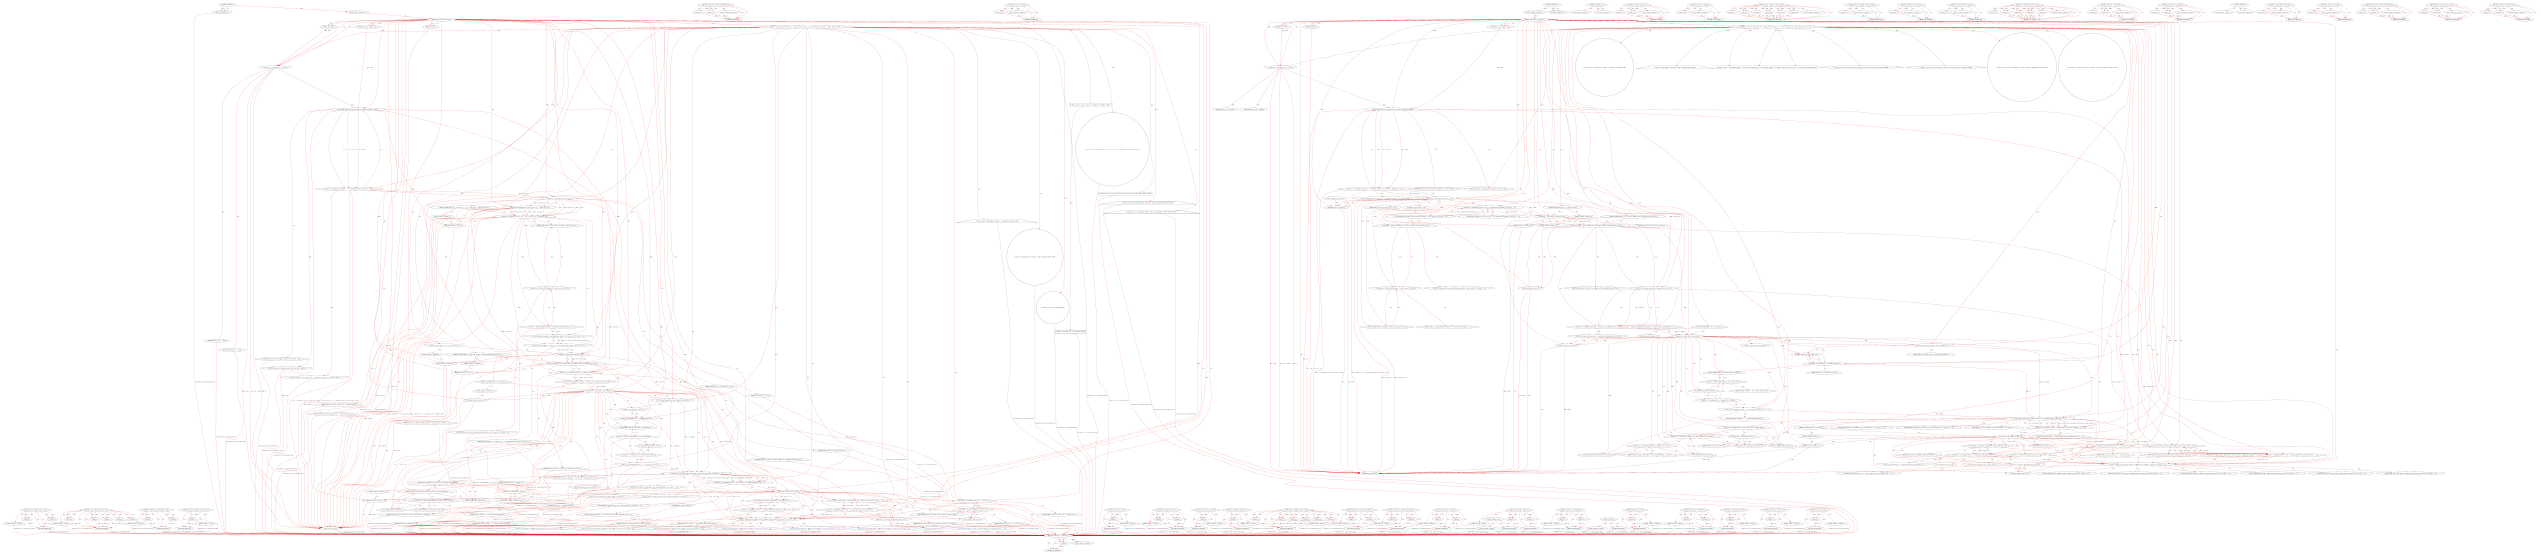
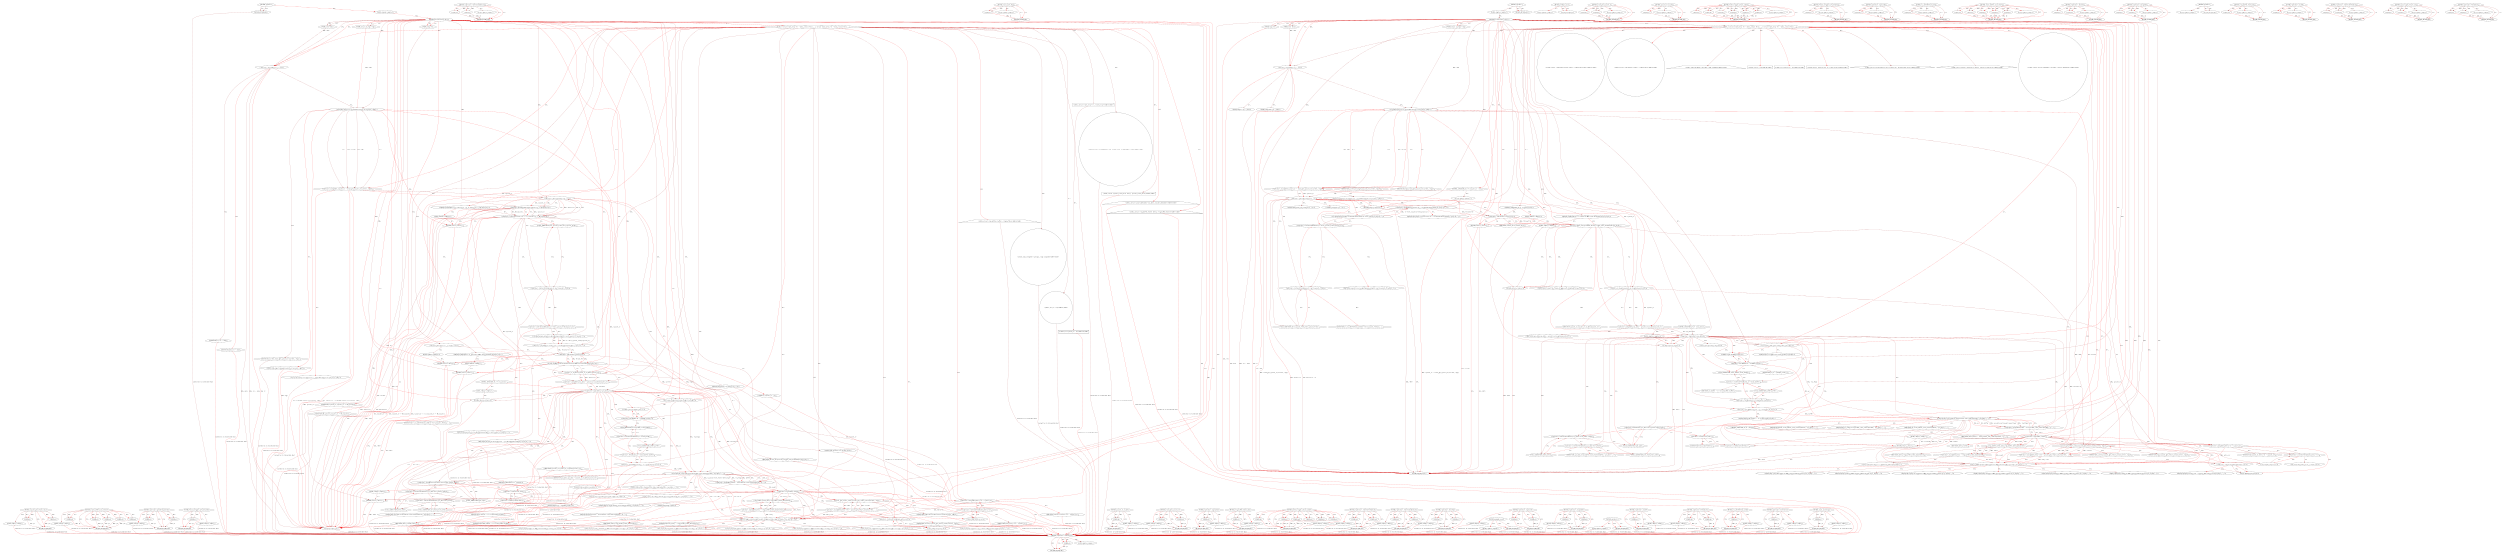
none -> (1467, 189)
